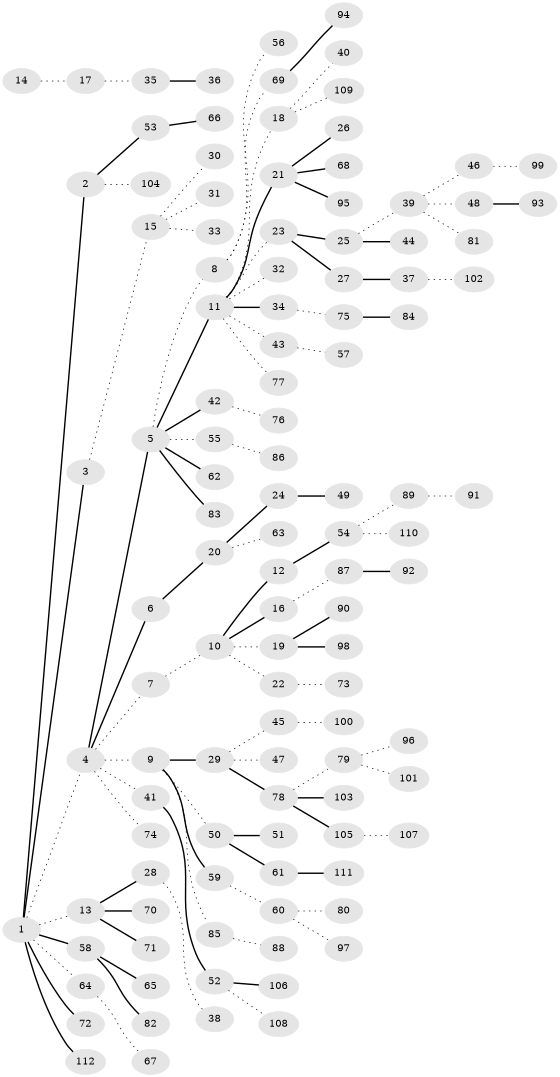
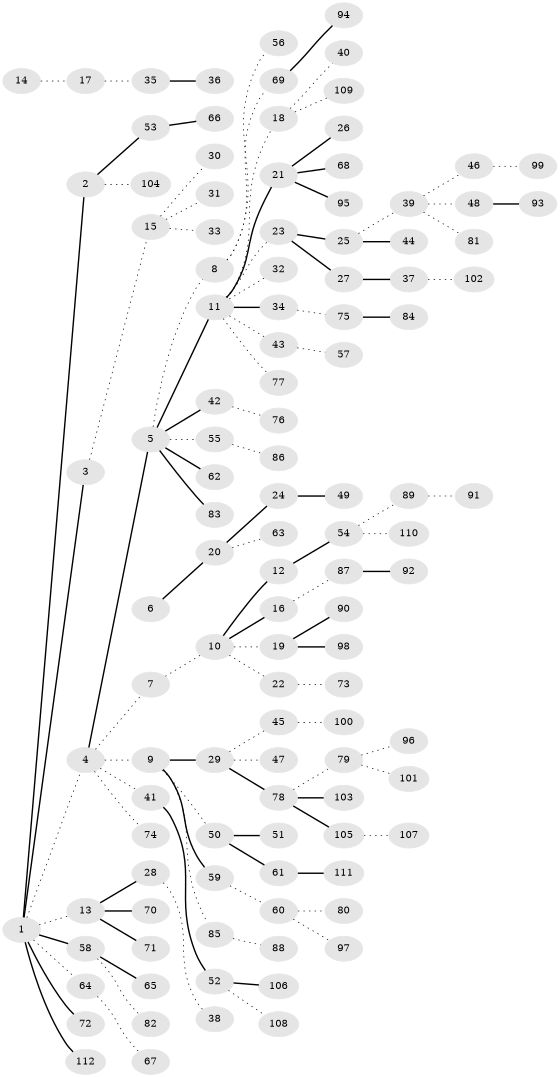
(118, 685) -> none
(118, 986) -> (118, 986)
